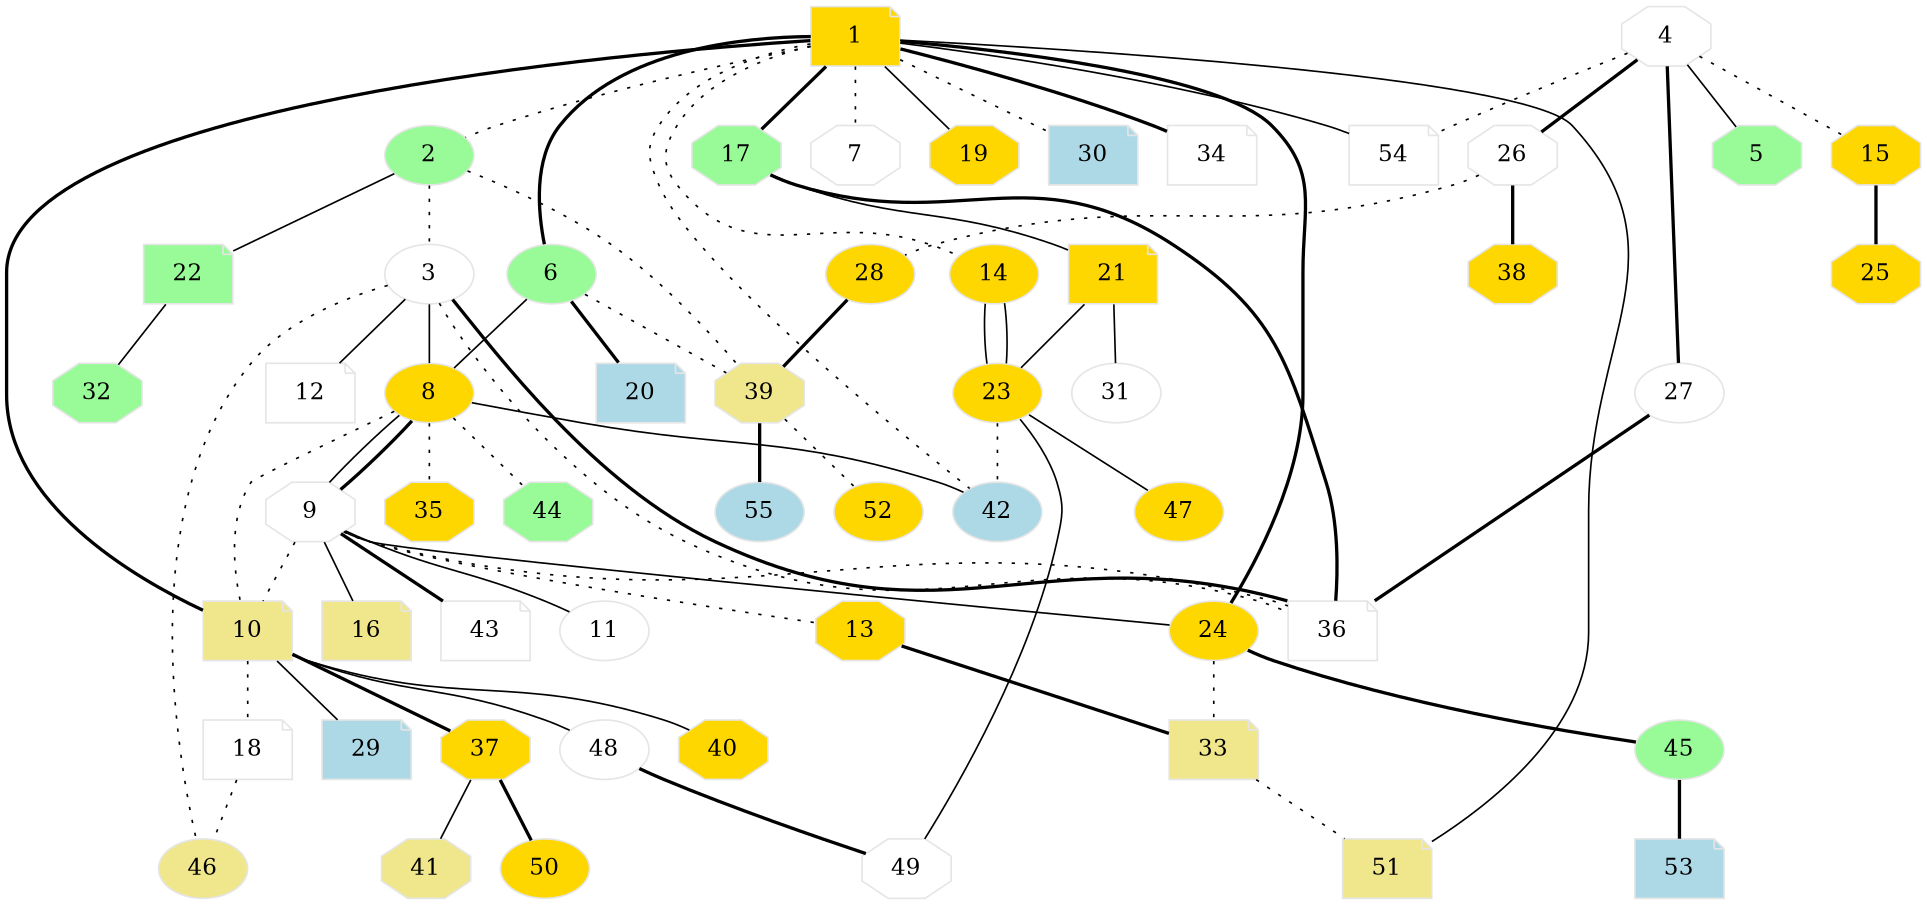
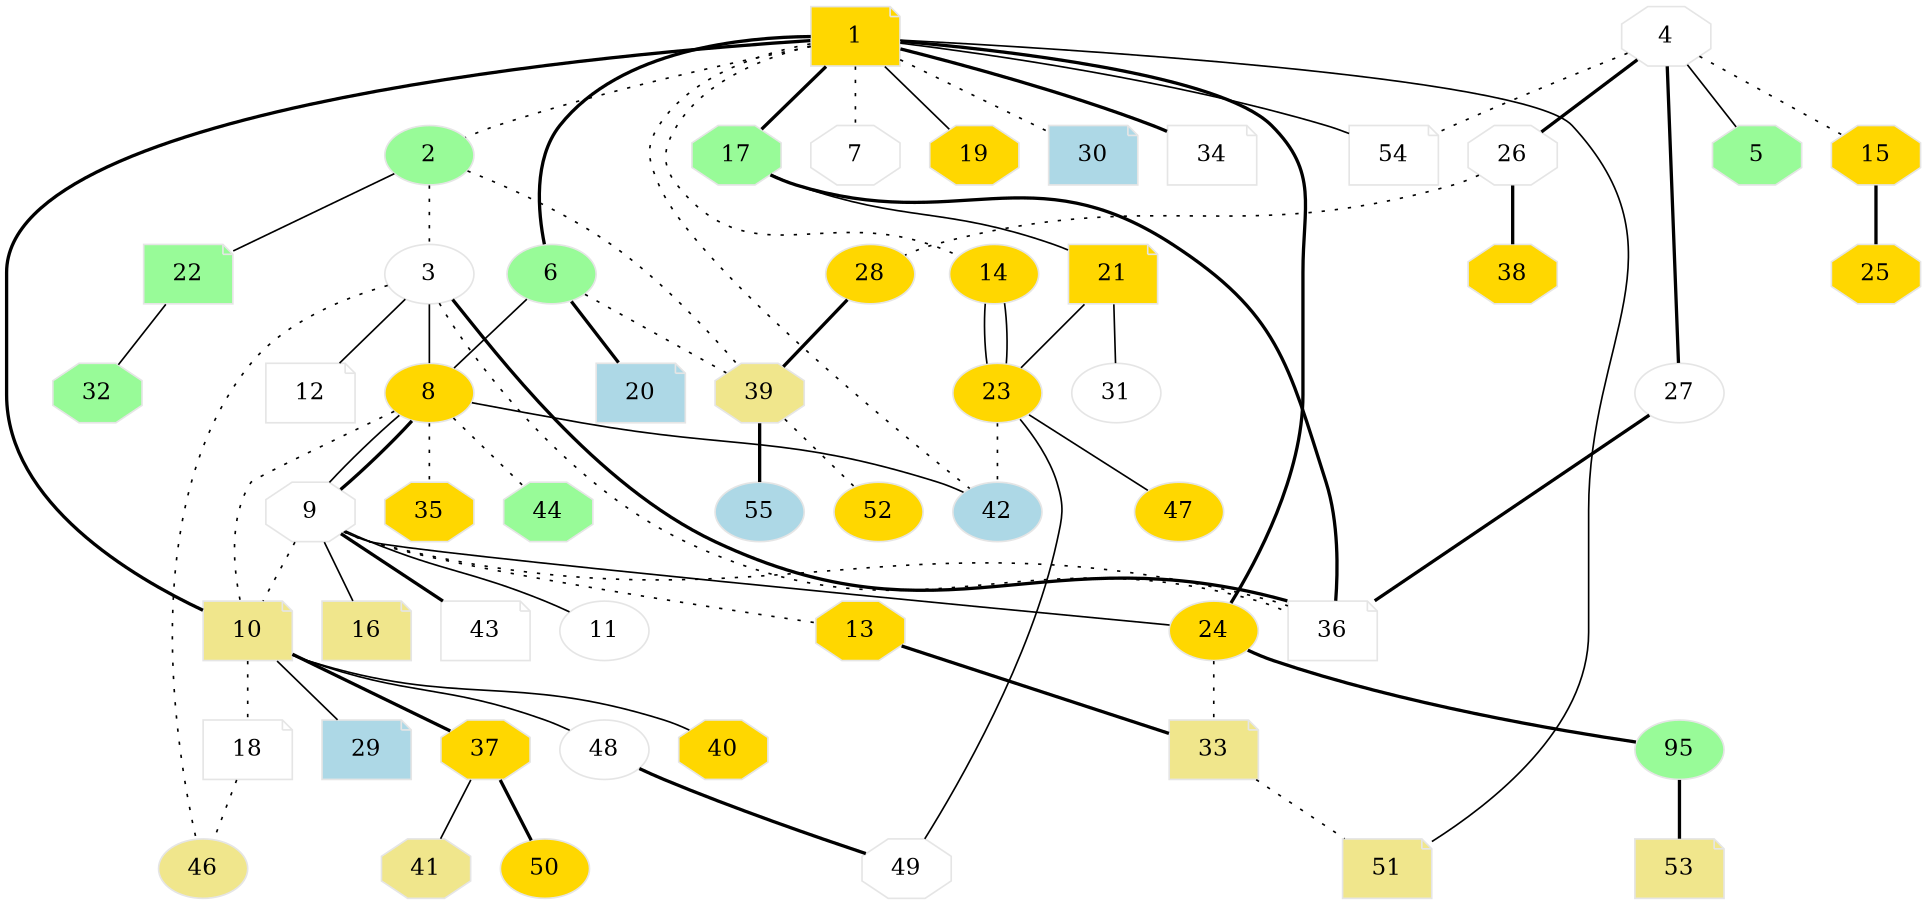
(1679, 750) -> (1679, 750)
(1679, 869) -> (1679, 869)
